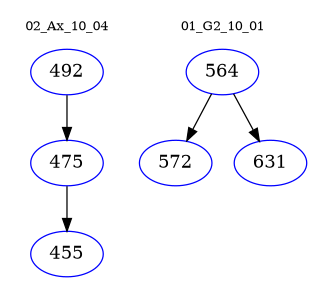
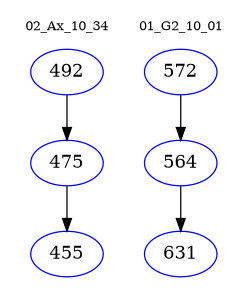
(67, 27) -> (67, 27)
(202, 112) -> (181, 111)
